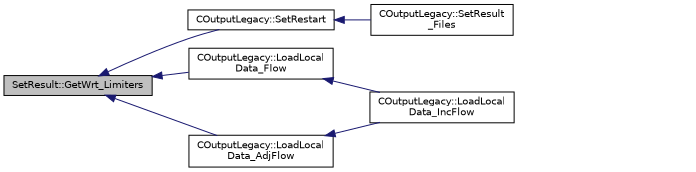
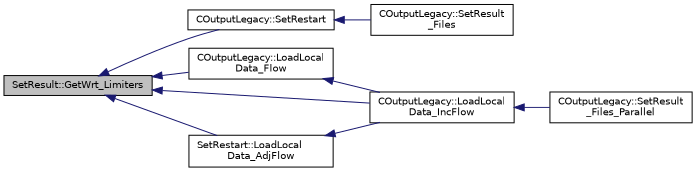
none -> (266, 97)
none -> (621, 107)
(261, 151) -> (261, 151)
